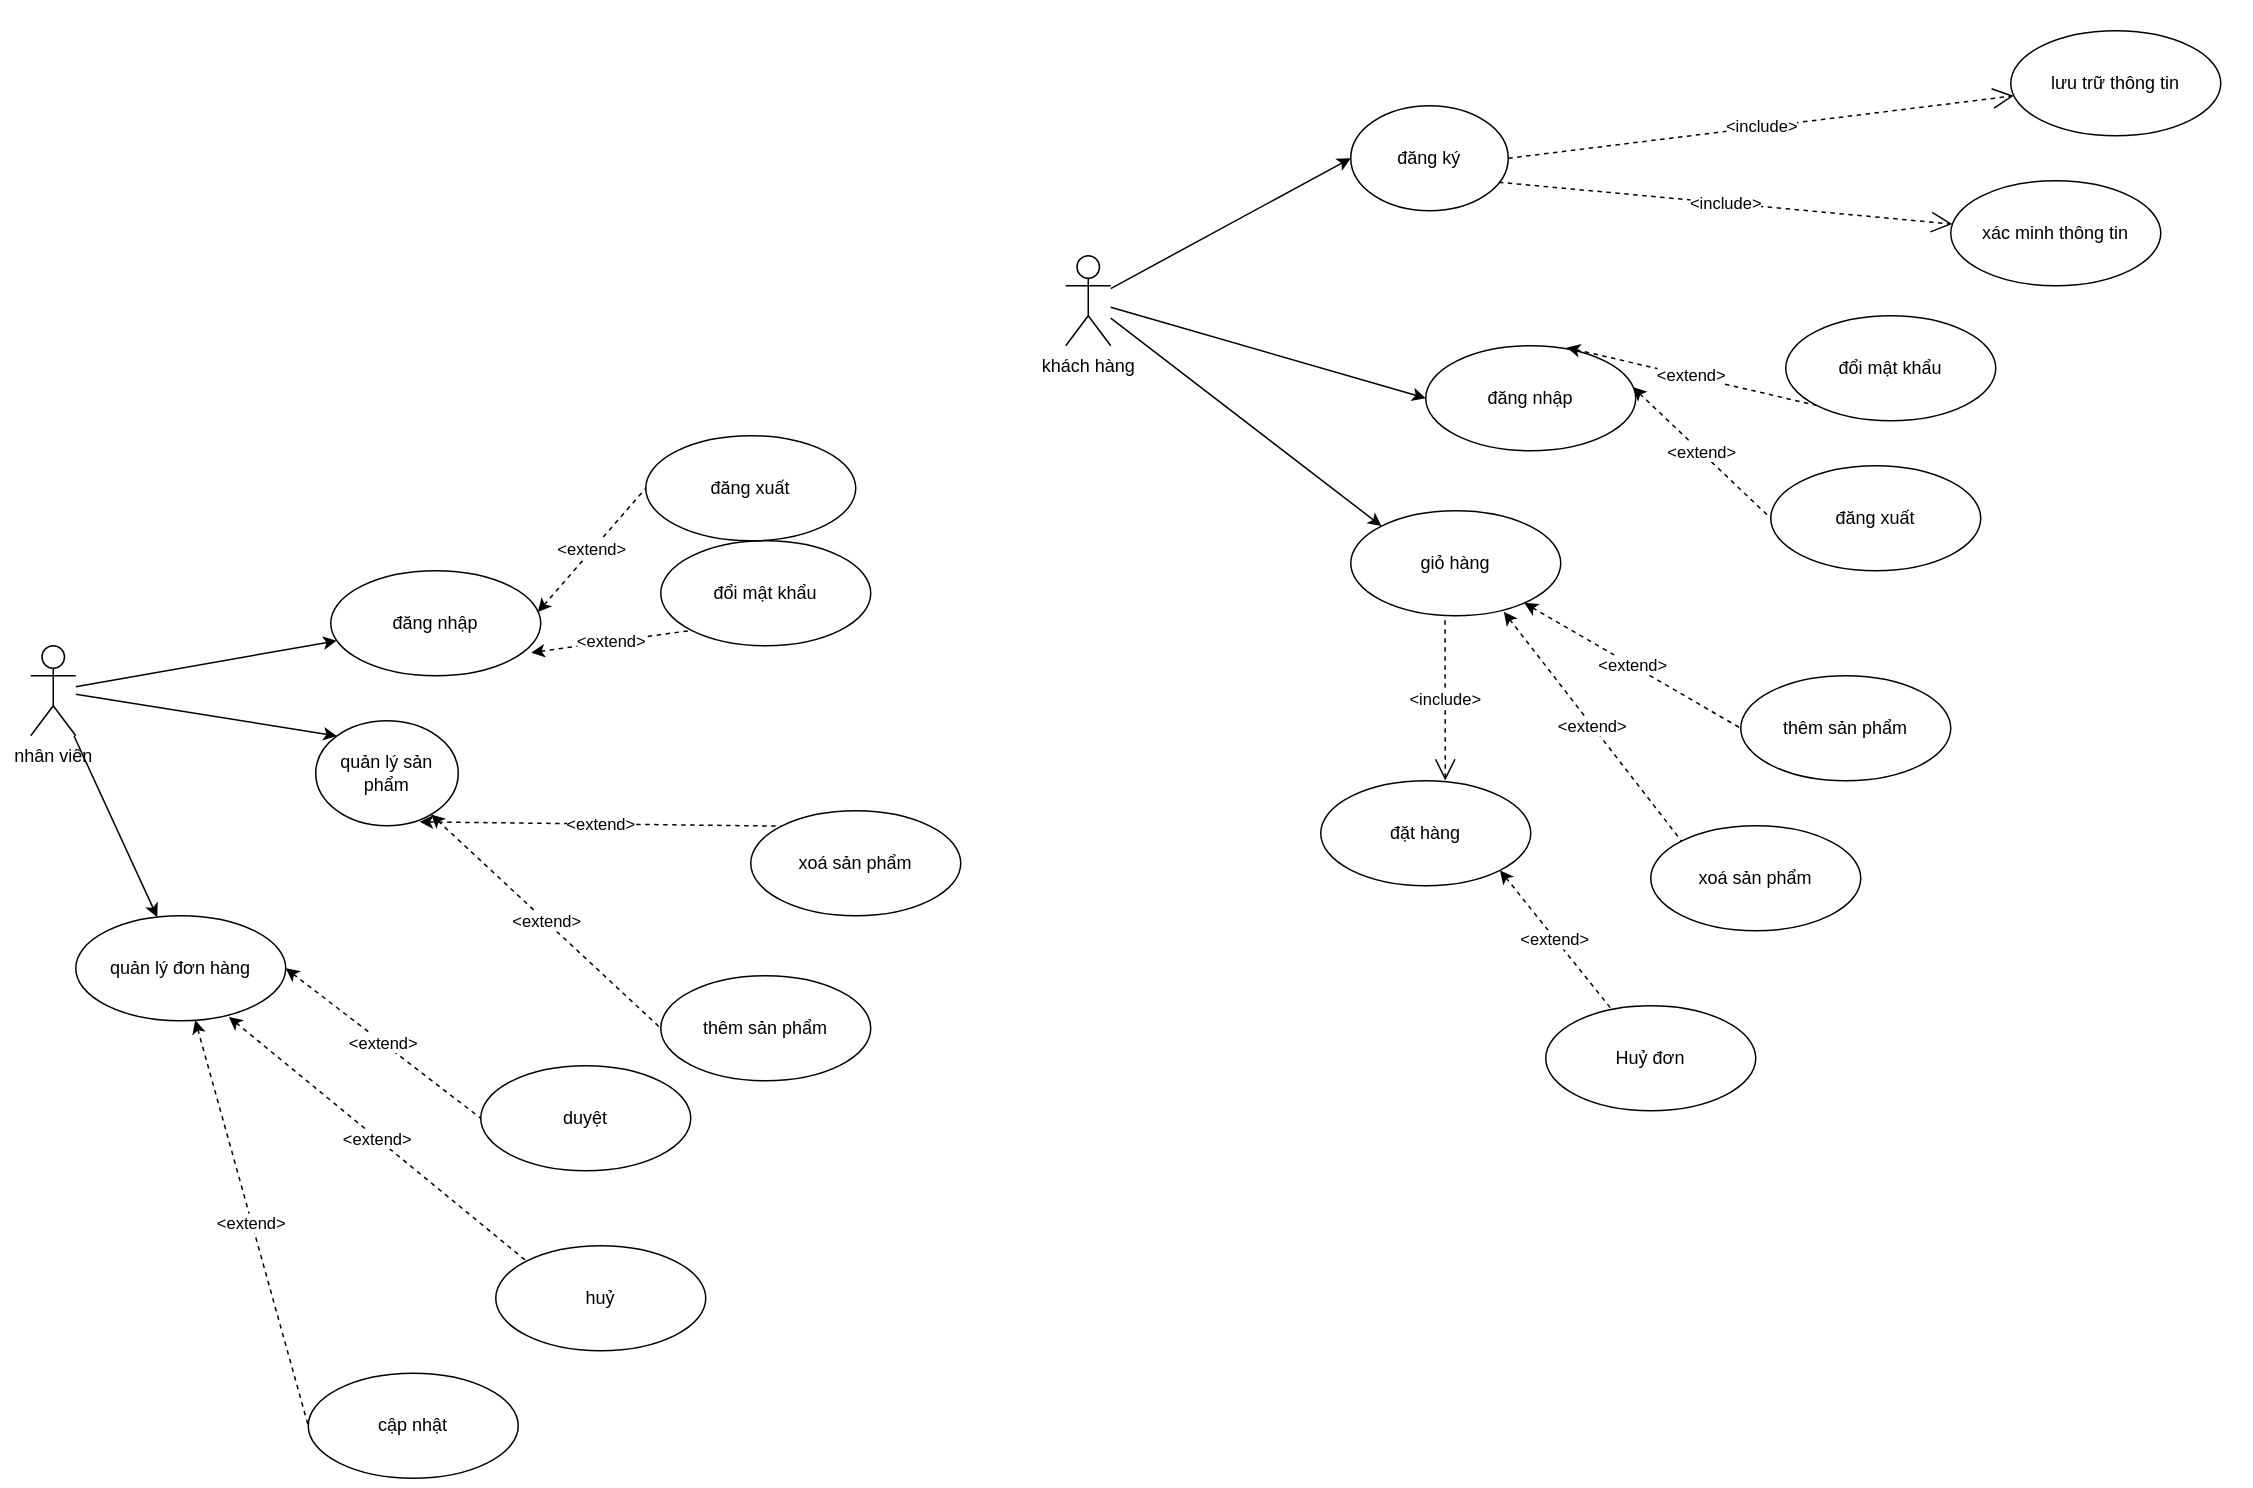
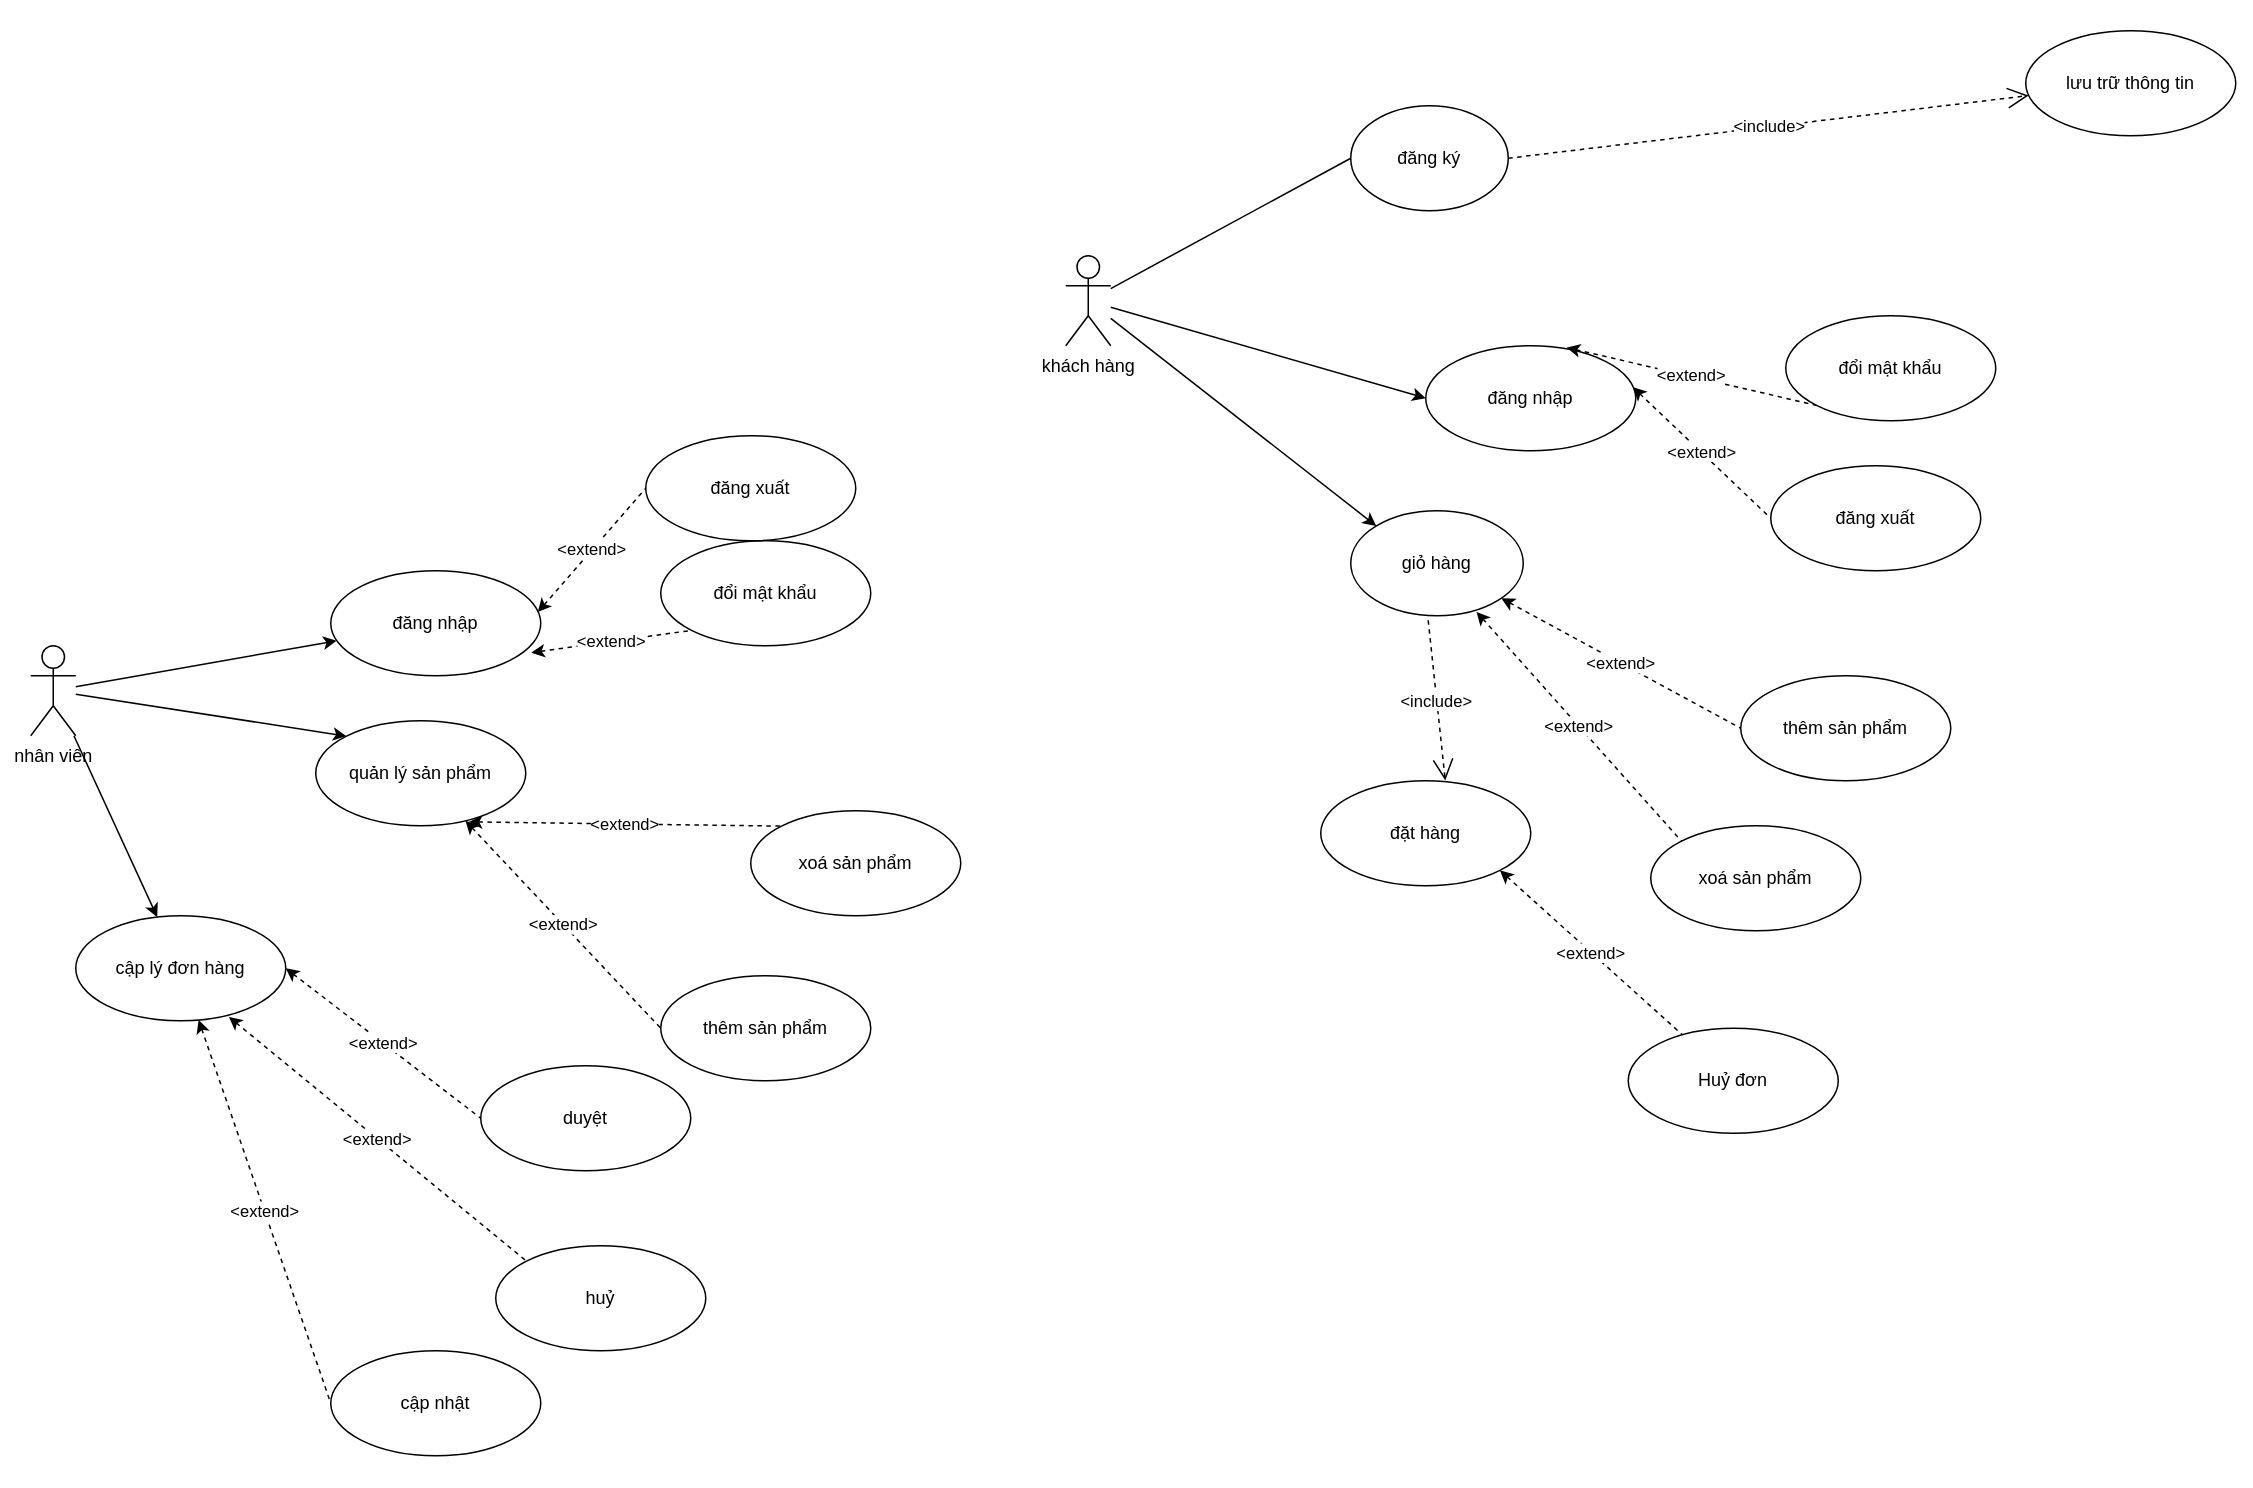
(2116, 83) -> (2131, 83)
(1341, 164) -> (1345, 162)
(1724, 203) -> none
(2056, 233) -> none
(1456, 563) -> (1437, 563)
(387, 773) -> (421, 773)
(181, 968) -> (181, 968)
(1651, 1058) -> (1733, 1081)
(413, 1426) -> (436, 1403)
